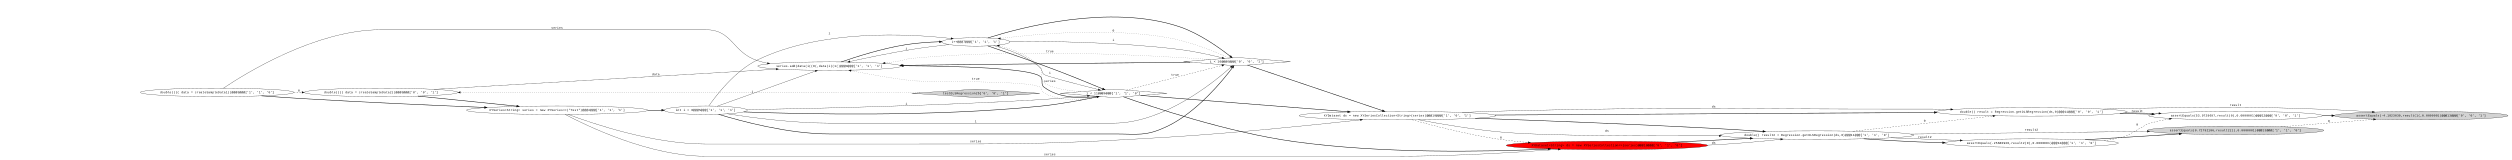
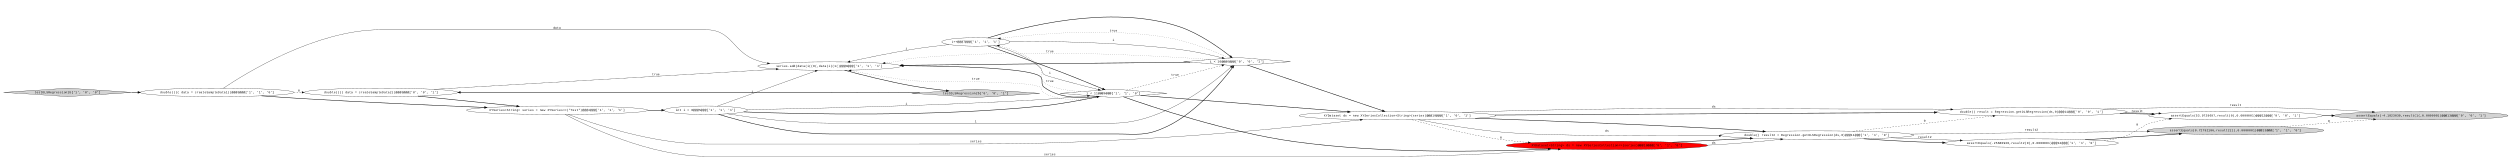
(557, 28) -> (557, 28)
(1114, 31) -> (1114, 31)
(819, 41) -> none
(890, 48) -> (895, 83)
(656, 74) -> (656, 74)
(1050, 81) -> (1050, 81)
none -> (68, 92)
(690, 92) -> (690, 92)
